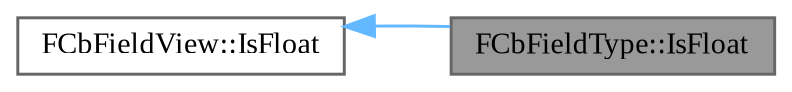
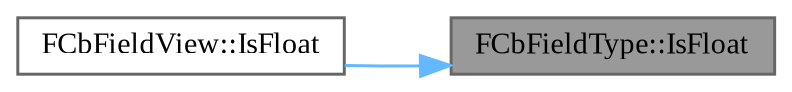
(413, 26) -> (382, 66)
